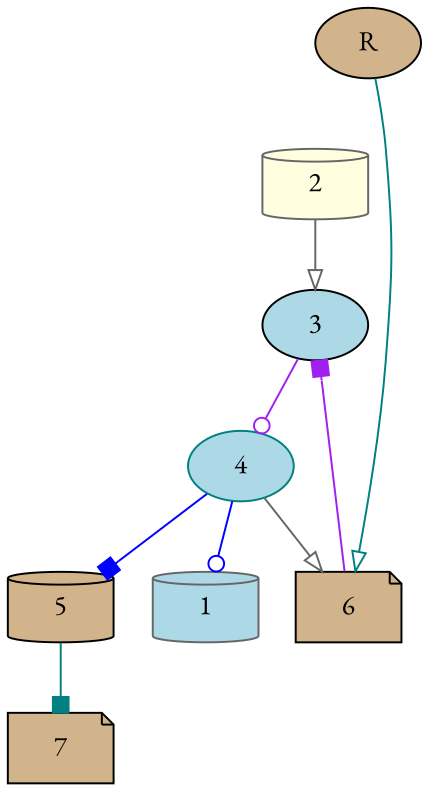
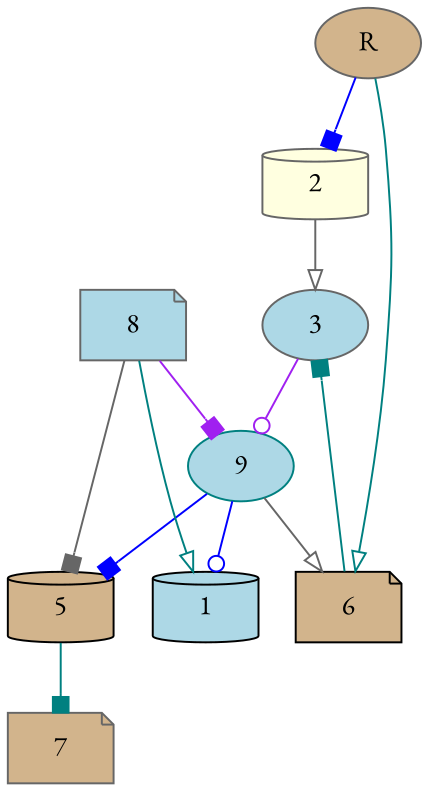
(368, 43) -> (368, 43)
none -> (346, 103)
none -> (133, 325)
(315, 325) -> (315, 325)
(241, 466) -> (241, 466)
(333, 476) -> (333, 476)
(206, 607) -> (206, 607)
(61, 748) -> (61, 748)
